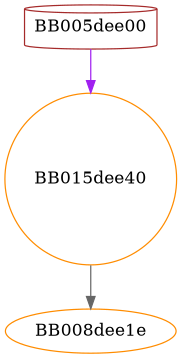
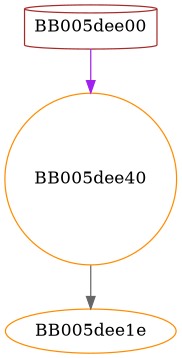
(91, 179) -> (91, 179)
(91, 331) -> (91, 331)
